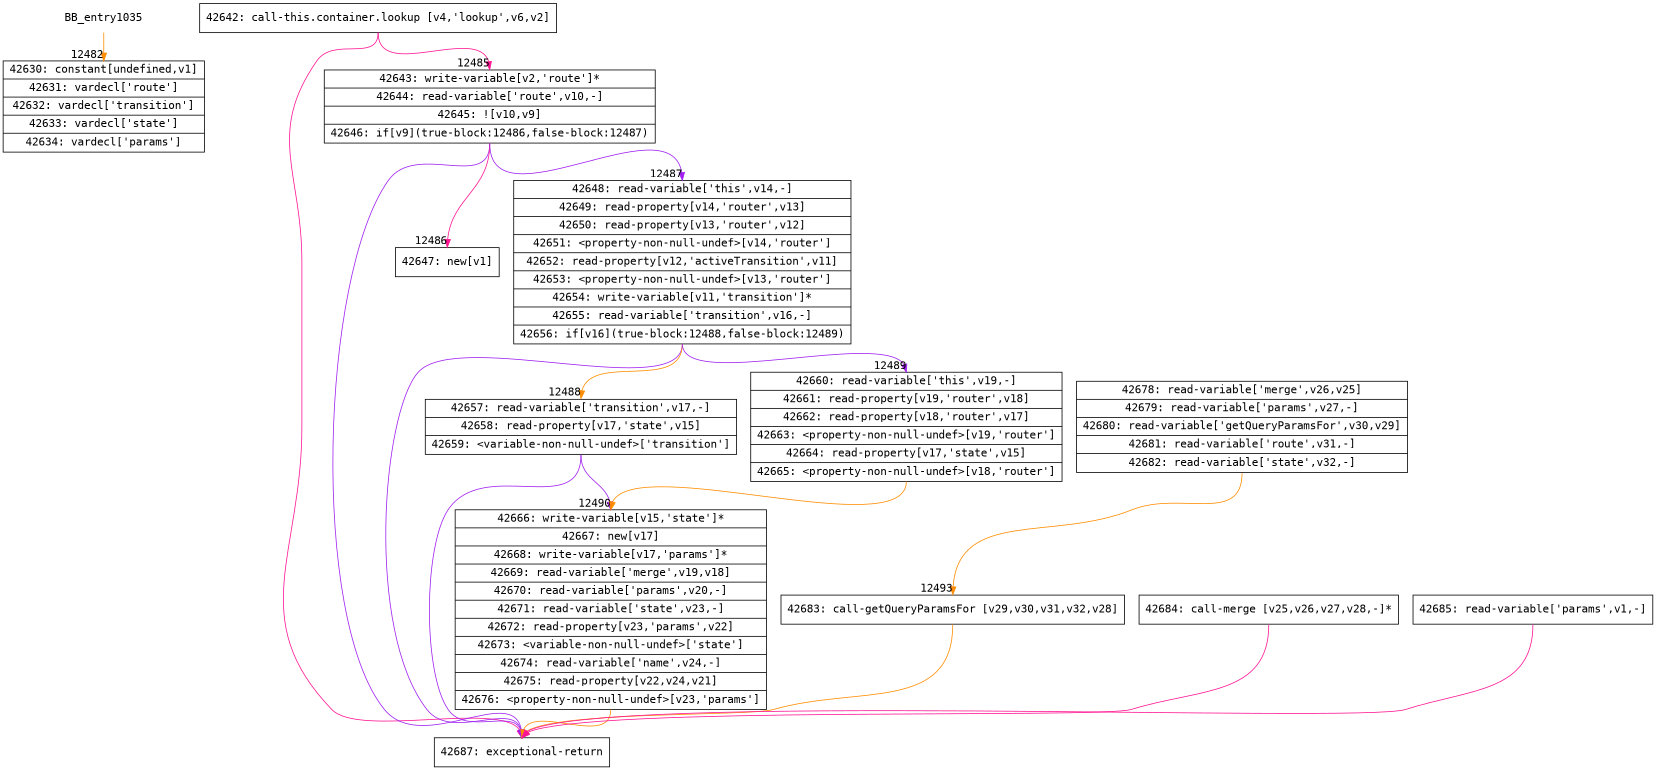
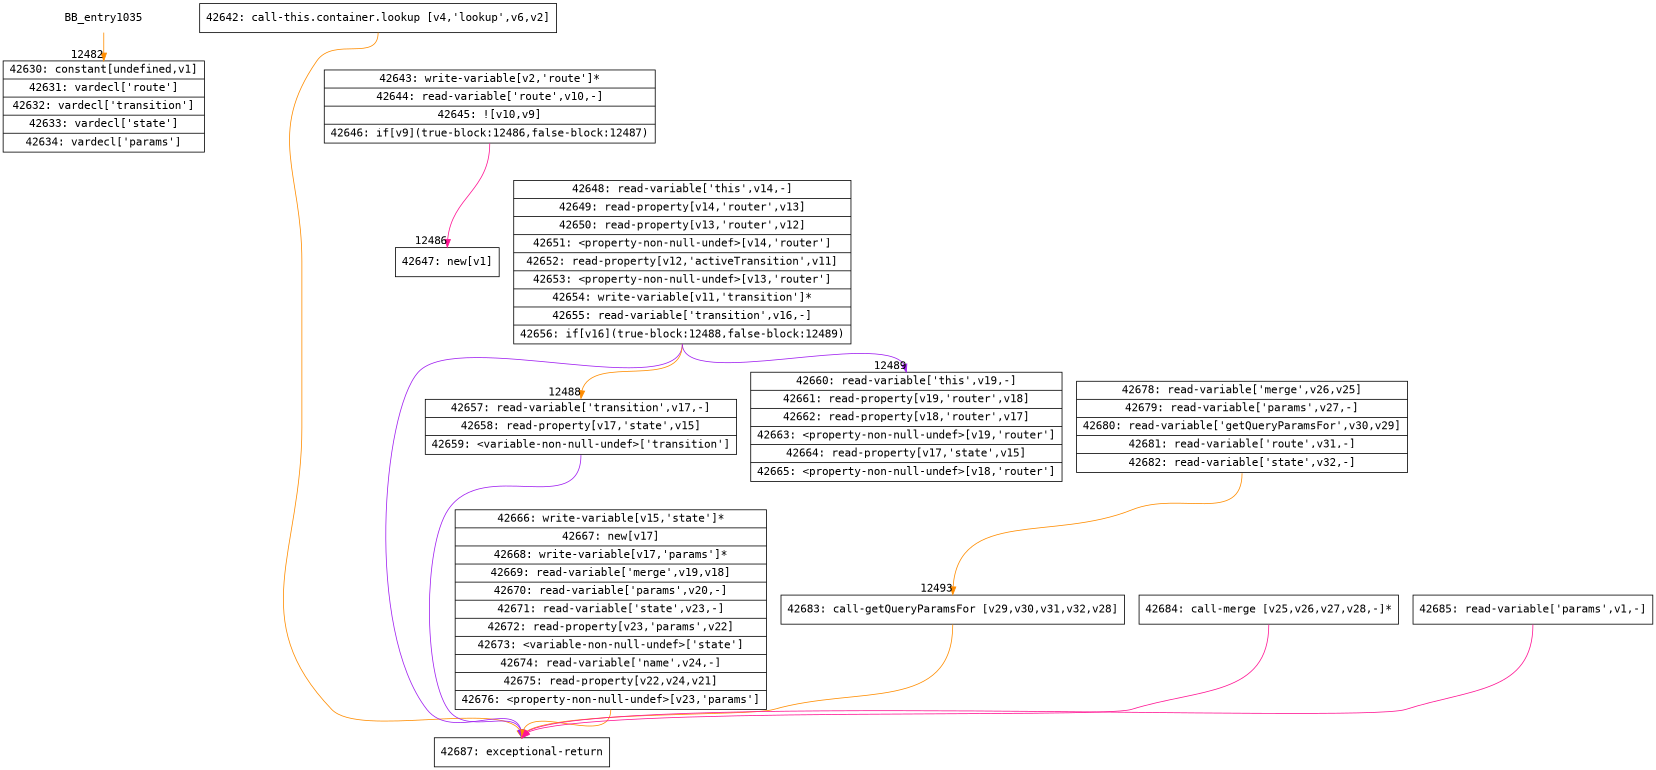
(430, 52) -> none
(582, 163) -> none
(301, 448) -> (301, 448)
(333, 460) -> none
(593, 480) -> none
(762, 496) -> none
